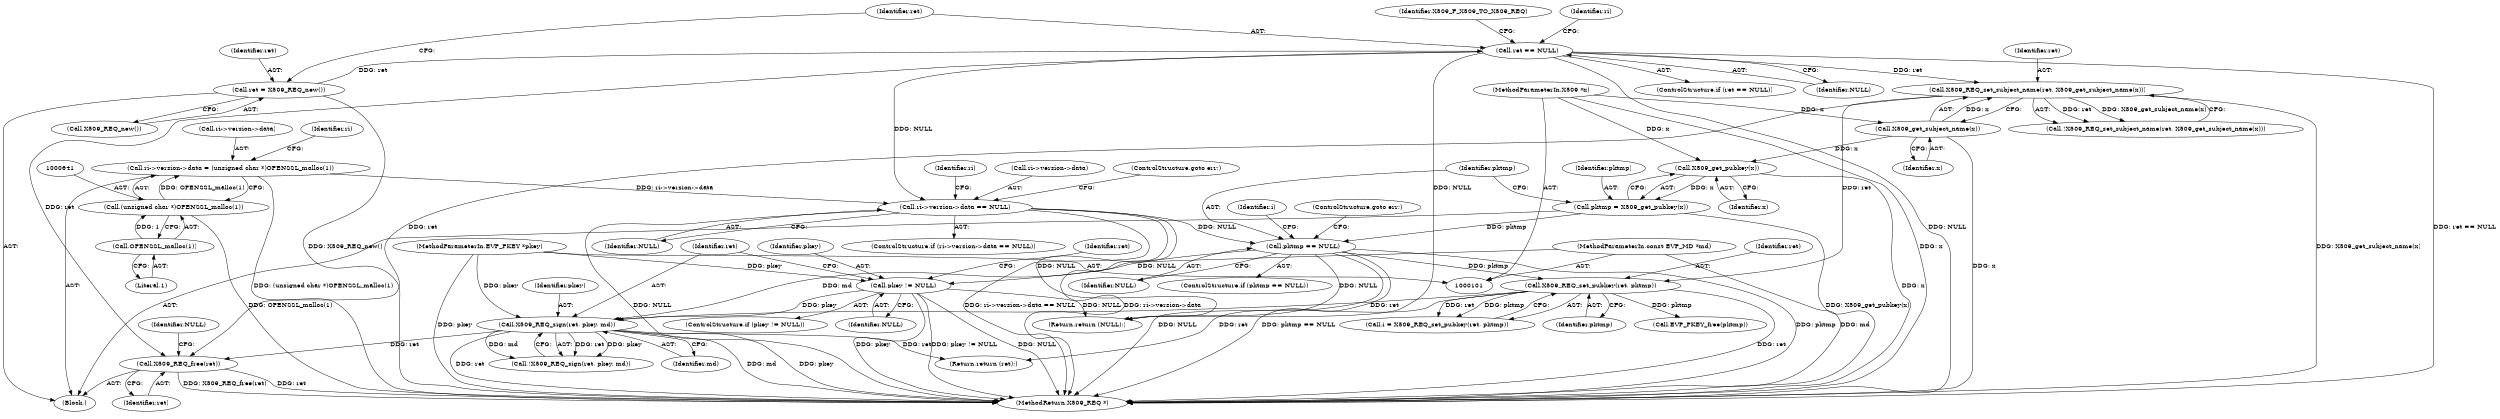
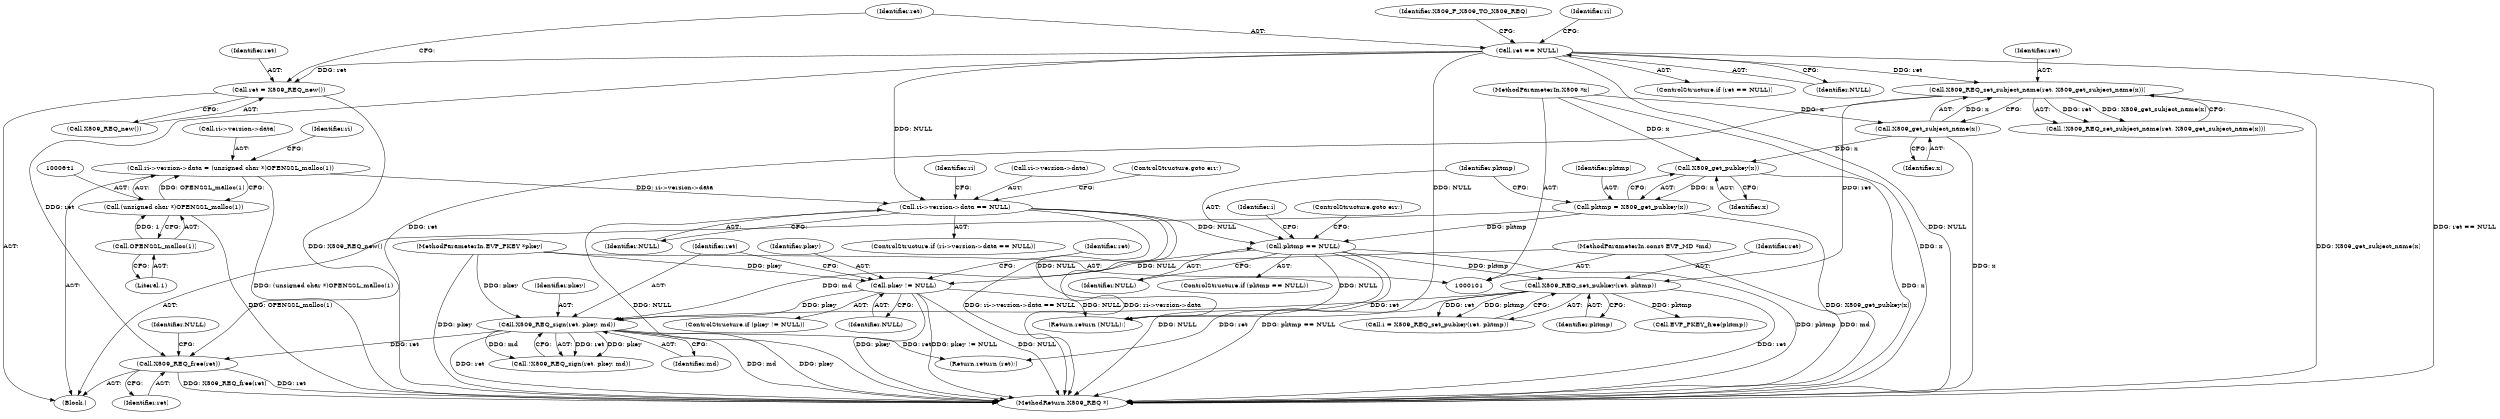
(895, 53) -> (888, 55)
